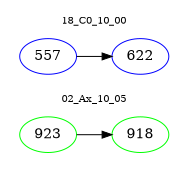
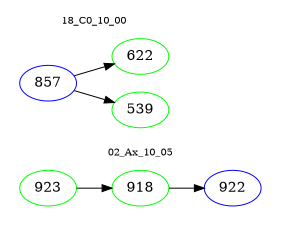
(48, 56) -> (48, 83)
(140, 56) -> (140, 56)
none -> (140, 110)
none -> (233, 188)
